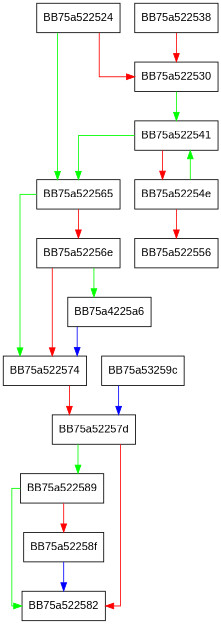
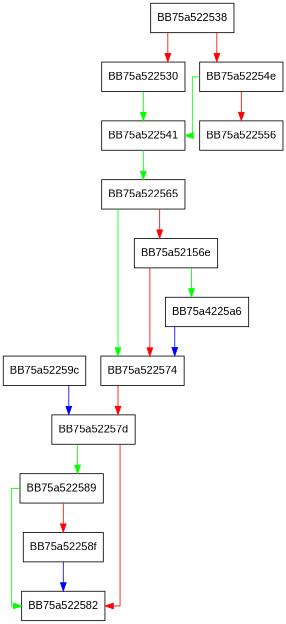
(78, 18) -> none
(163, 161) -> (217, 43)
(78, 253) -> (176, 253)
(143, 371) -> (45, 371)
